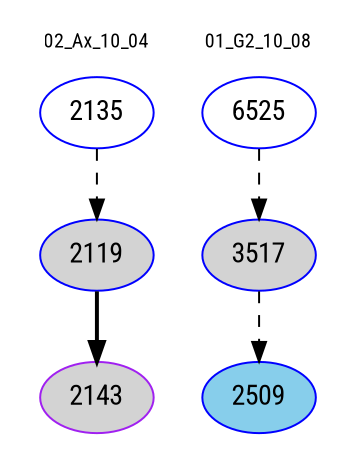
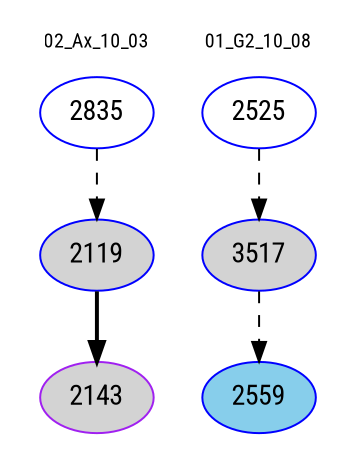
(97, 43) -> (97, 43)
(97, 113) -> (97, 113)
(259, 113) -> (259, 113)
(259, 398) -> (259, 398)
